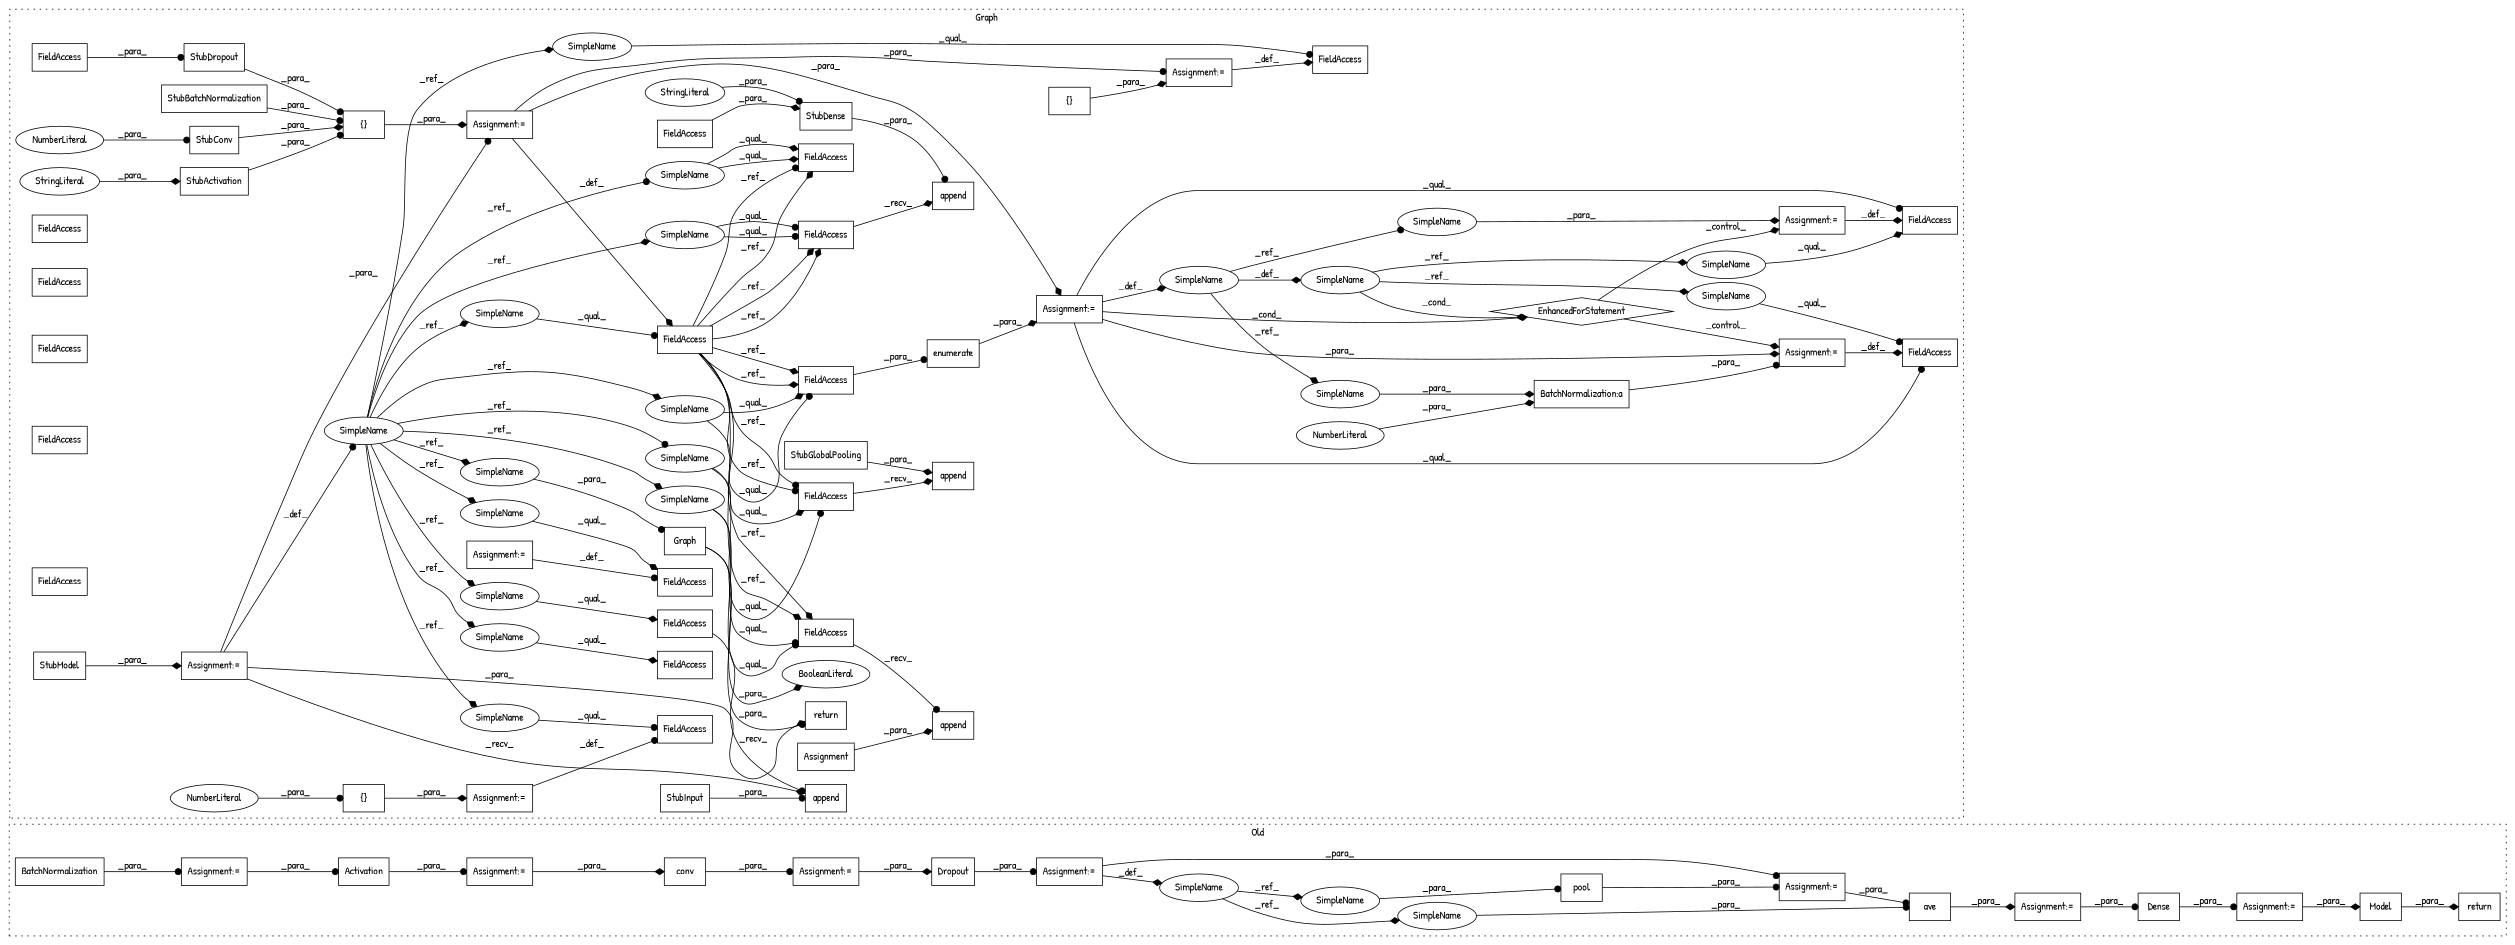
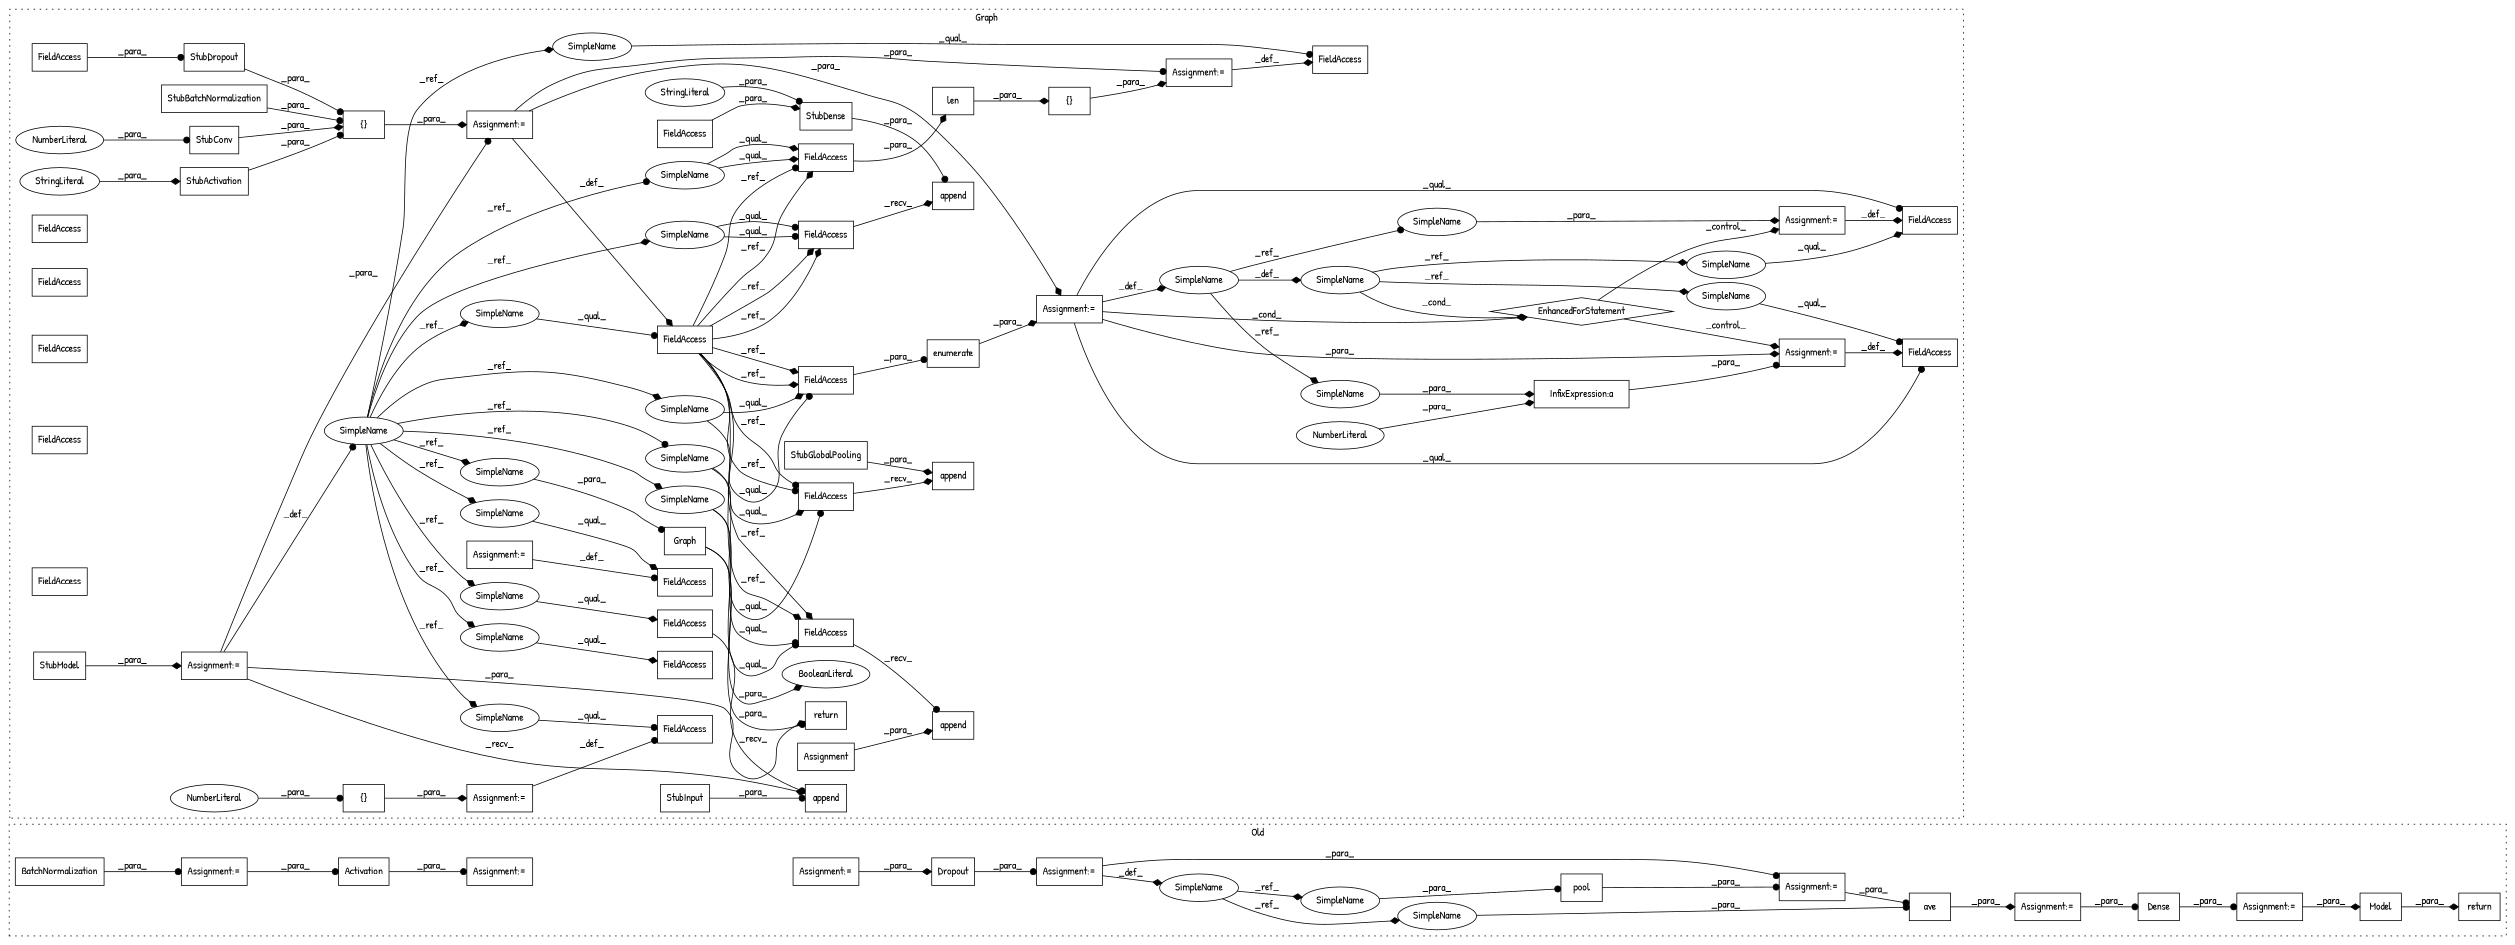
none -> (953, 101)
(1582, 394) -> (1582, 394)
(685, 872) -> none
